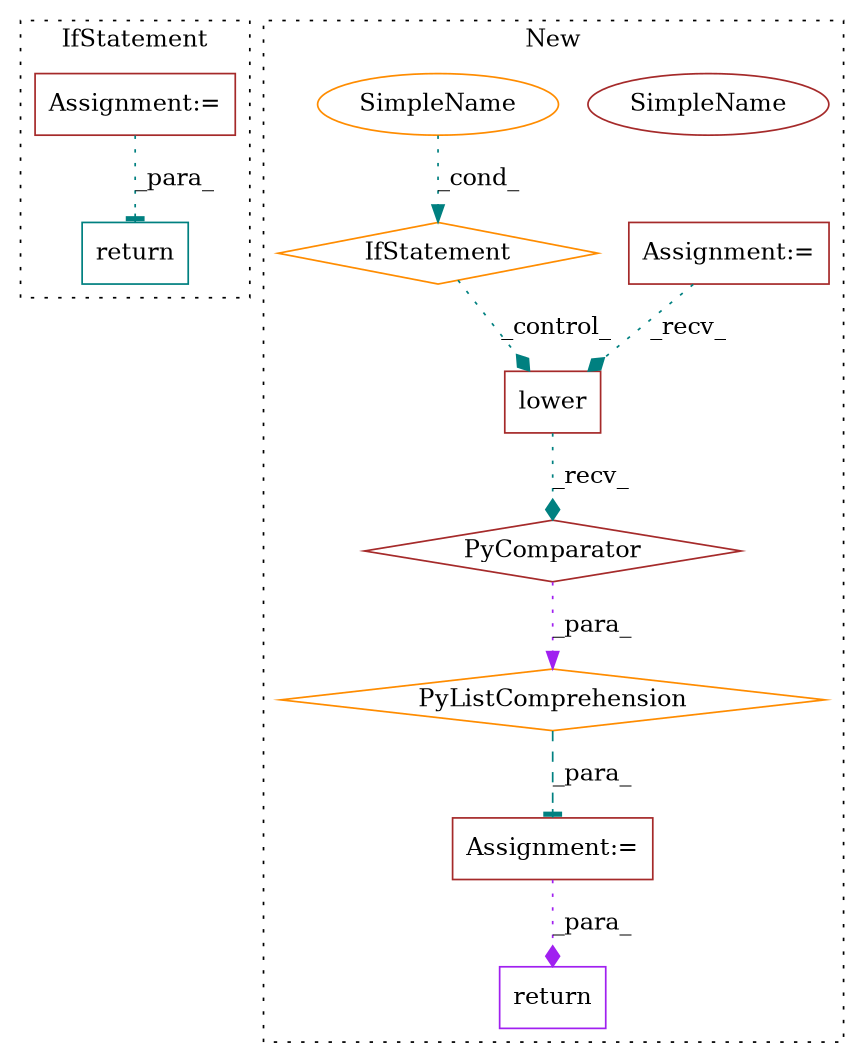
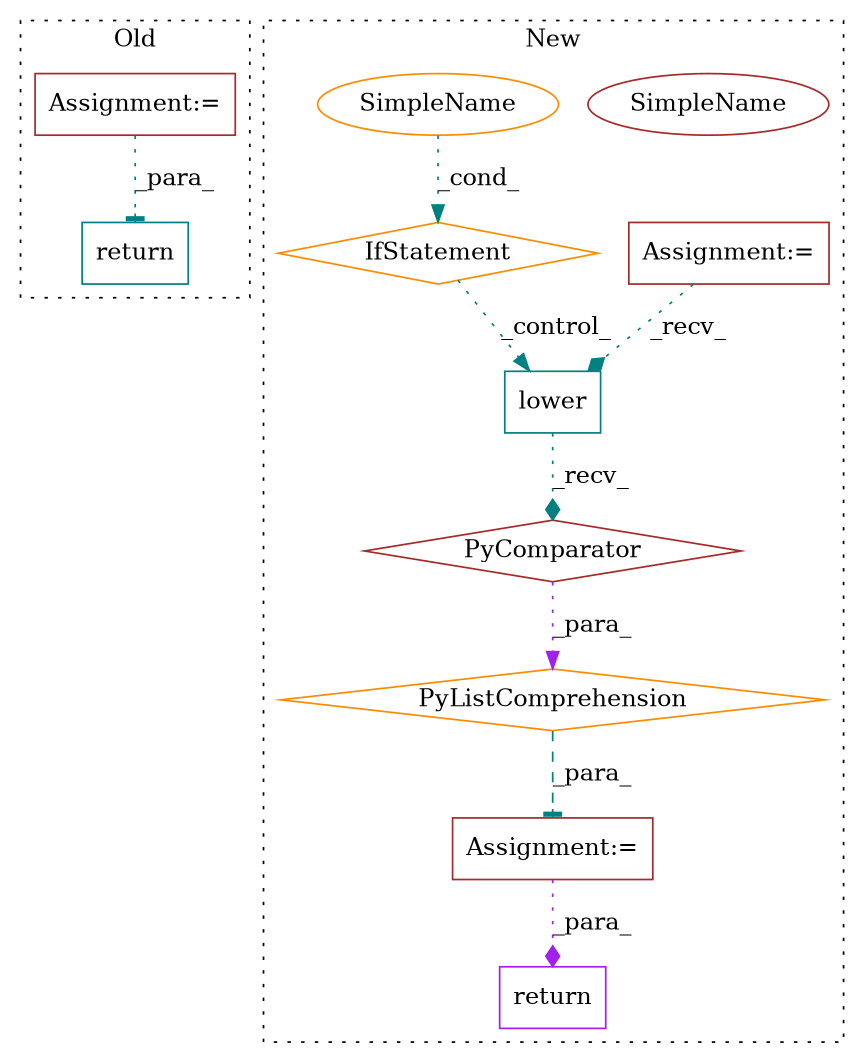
(135, 40) -> (135, 40)
(487, 317) -> (488, 319)
(553, 402) -> (553, 402)
